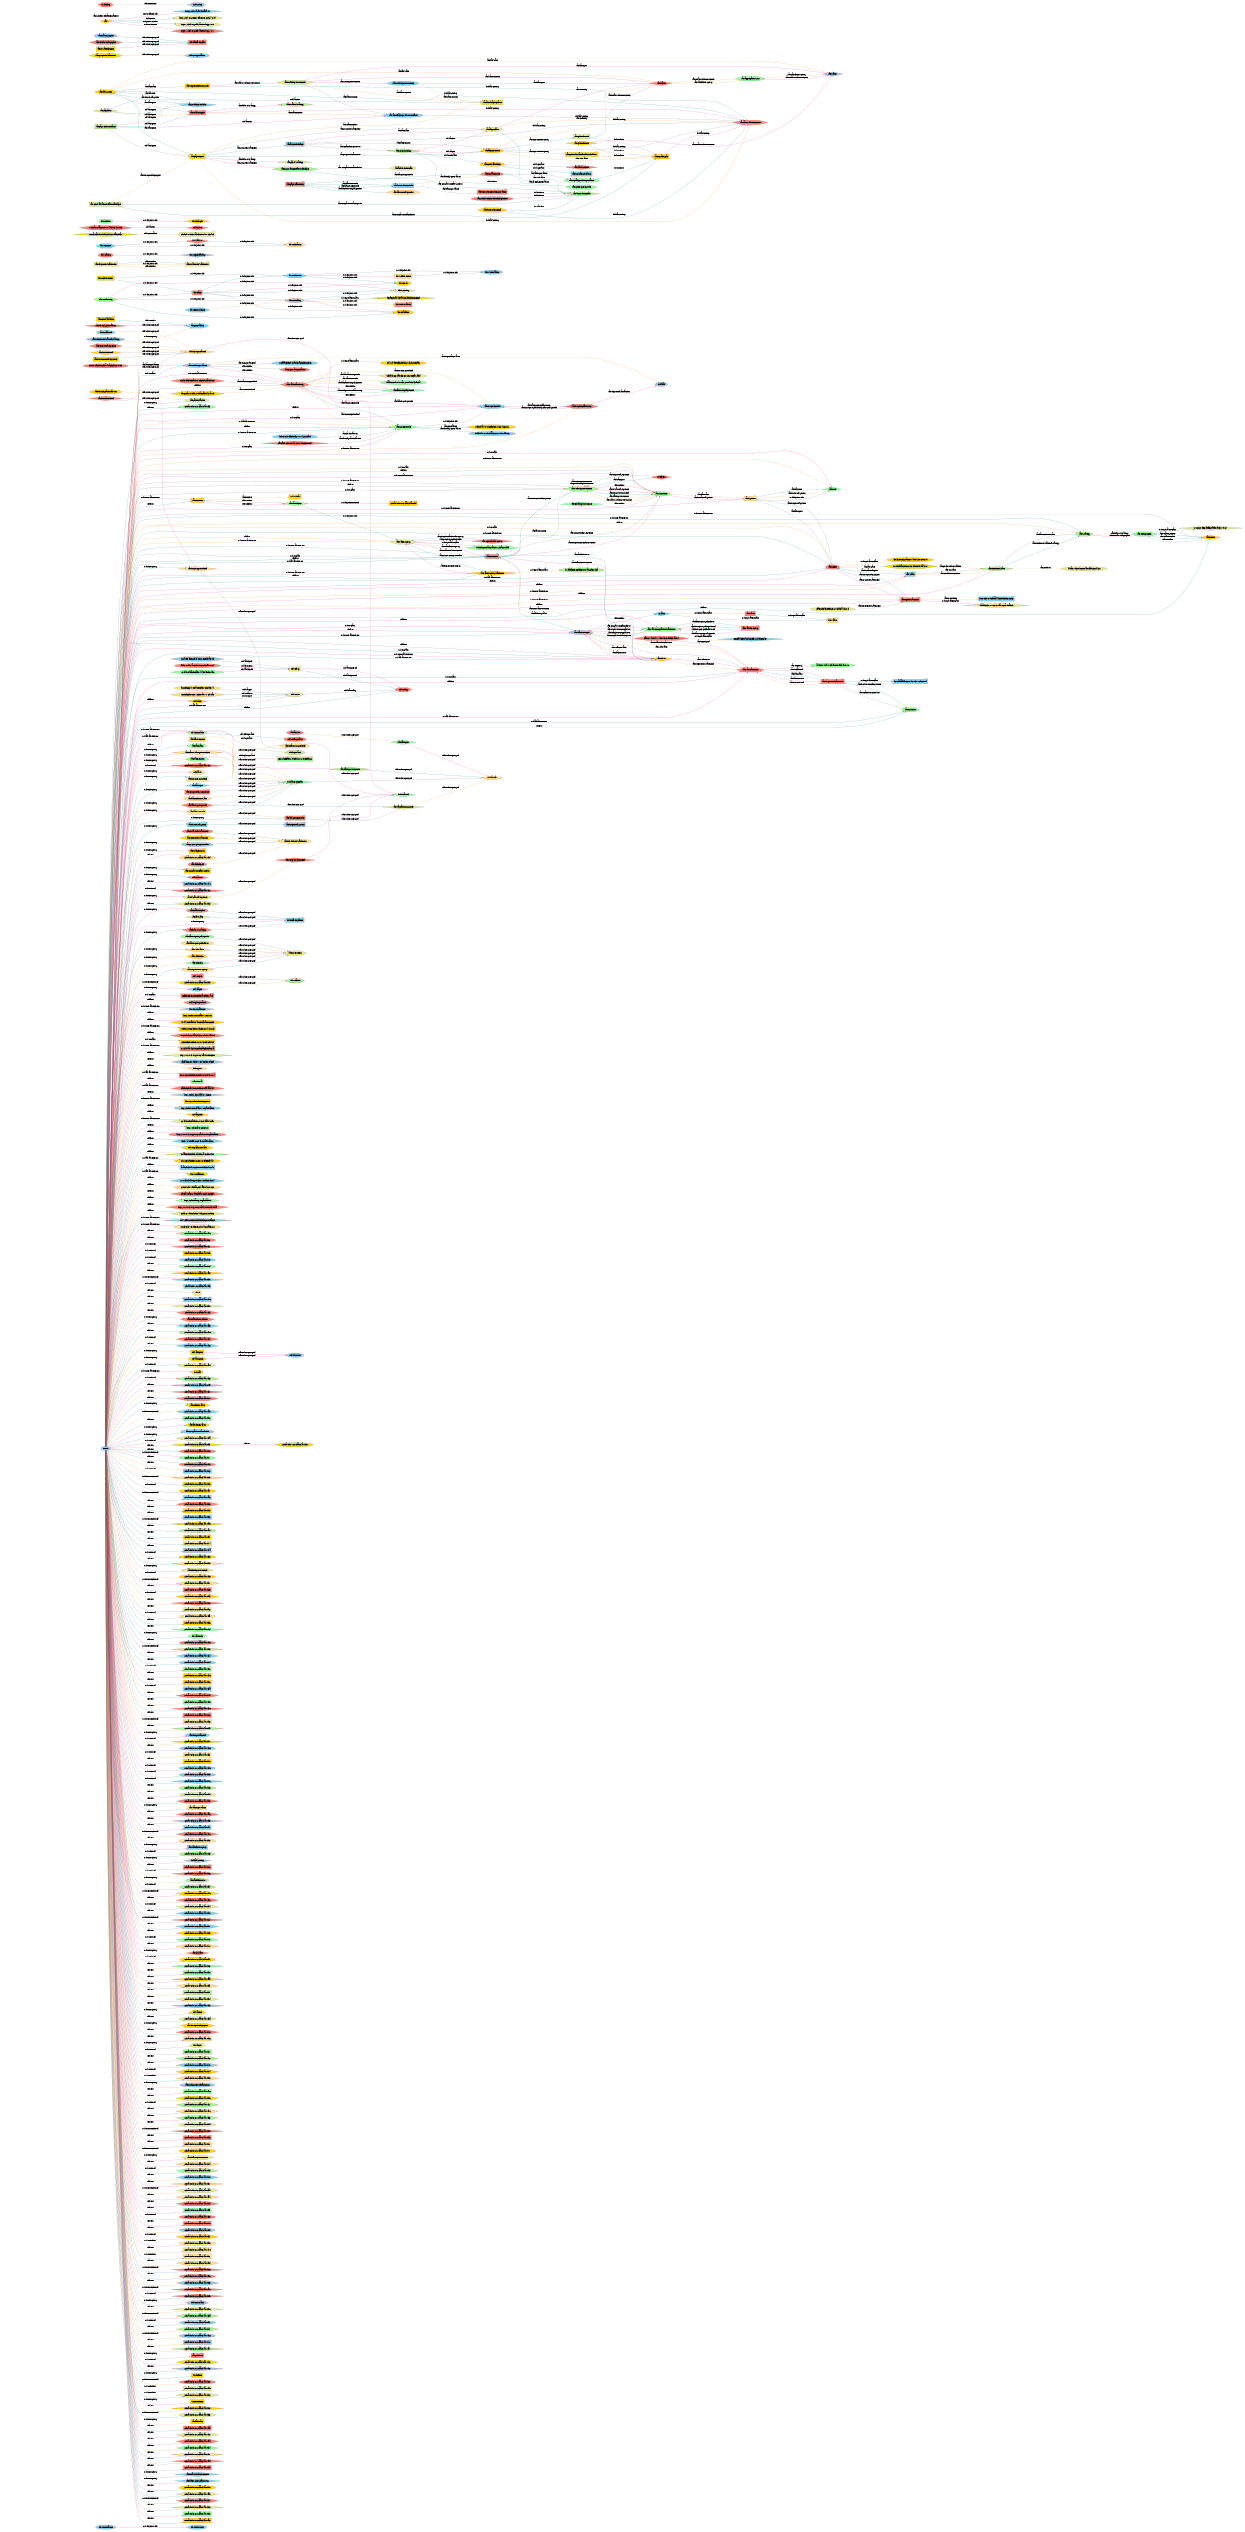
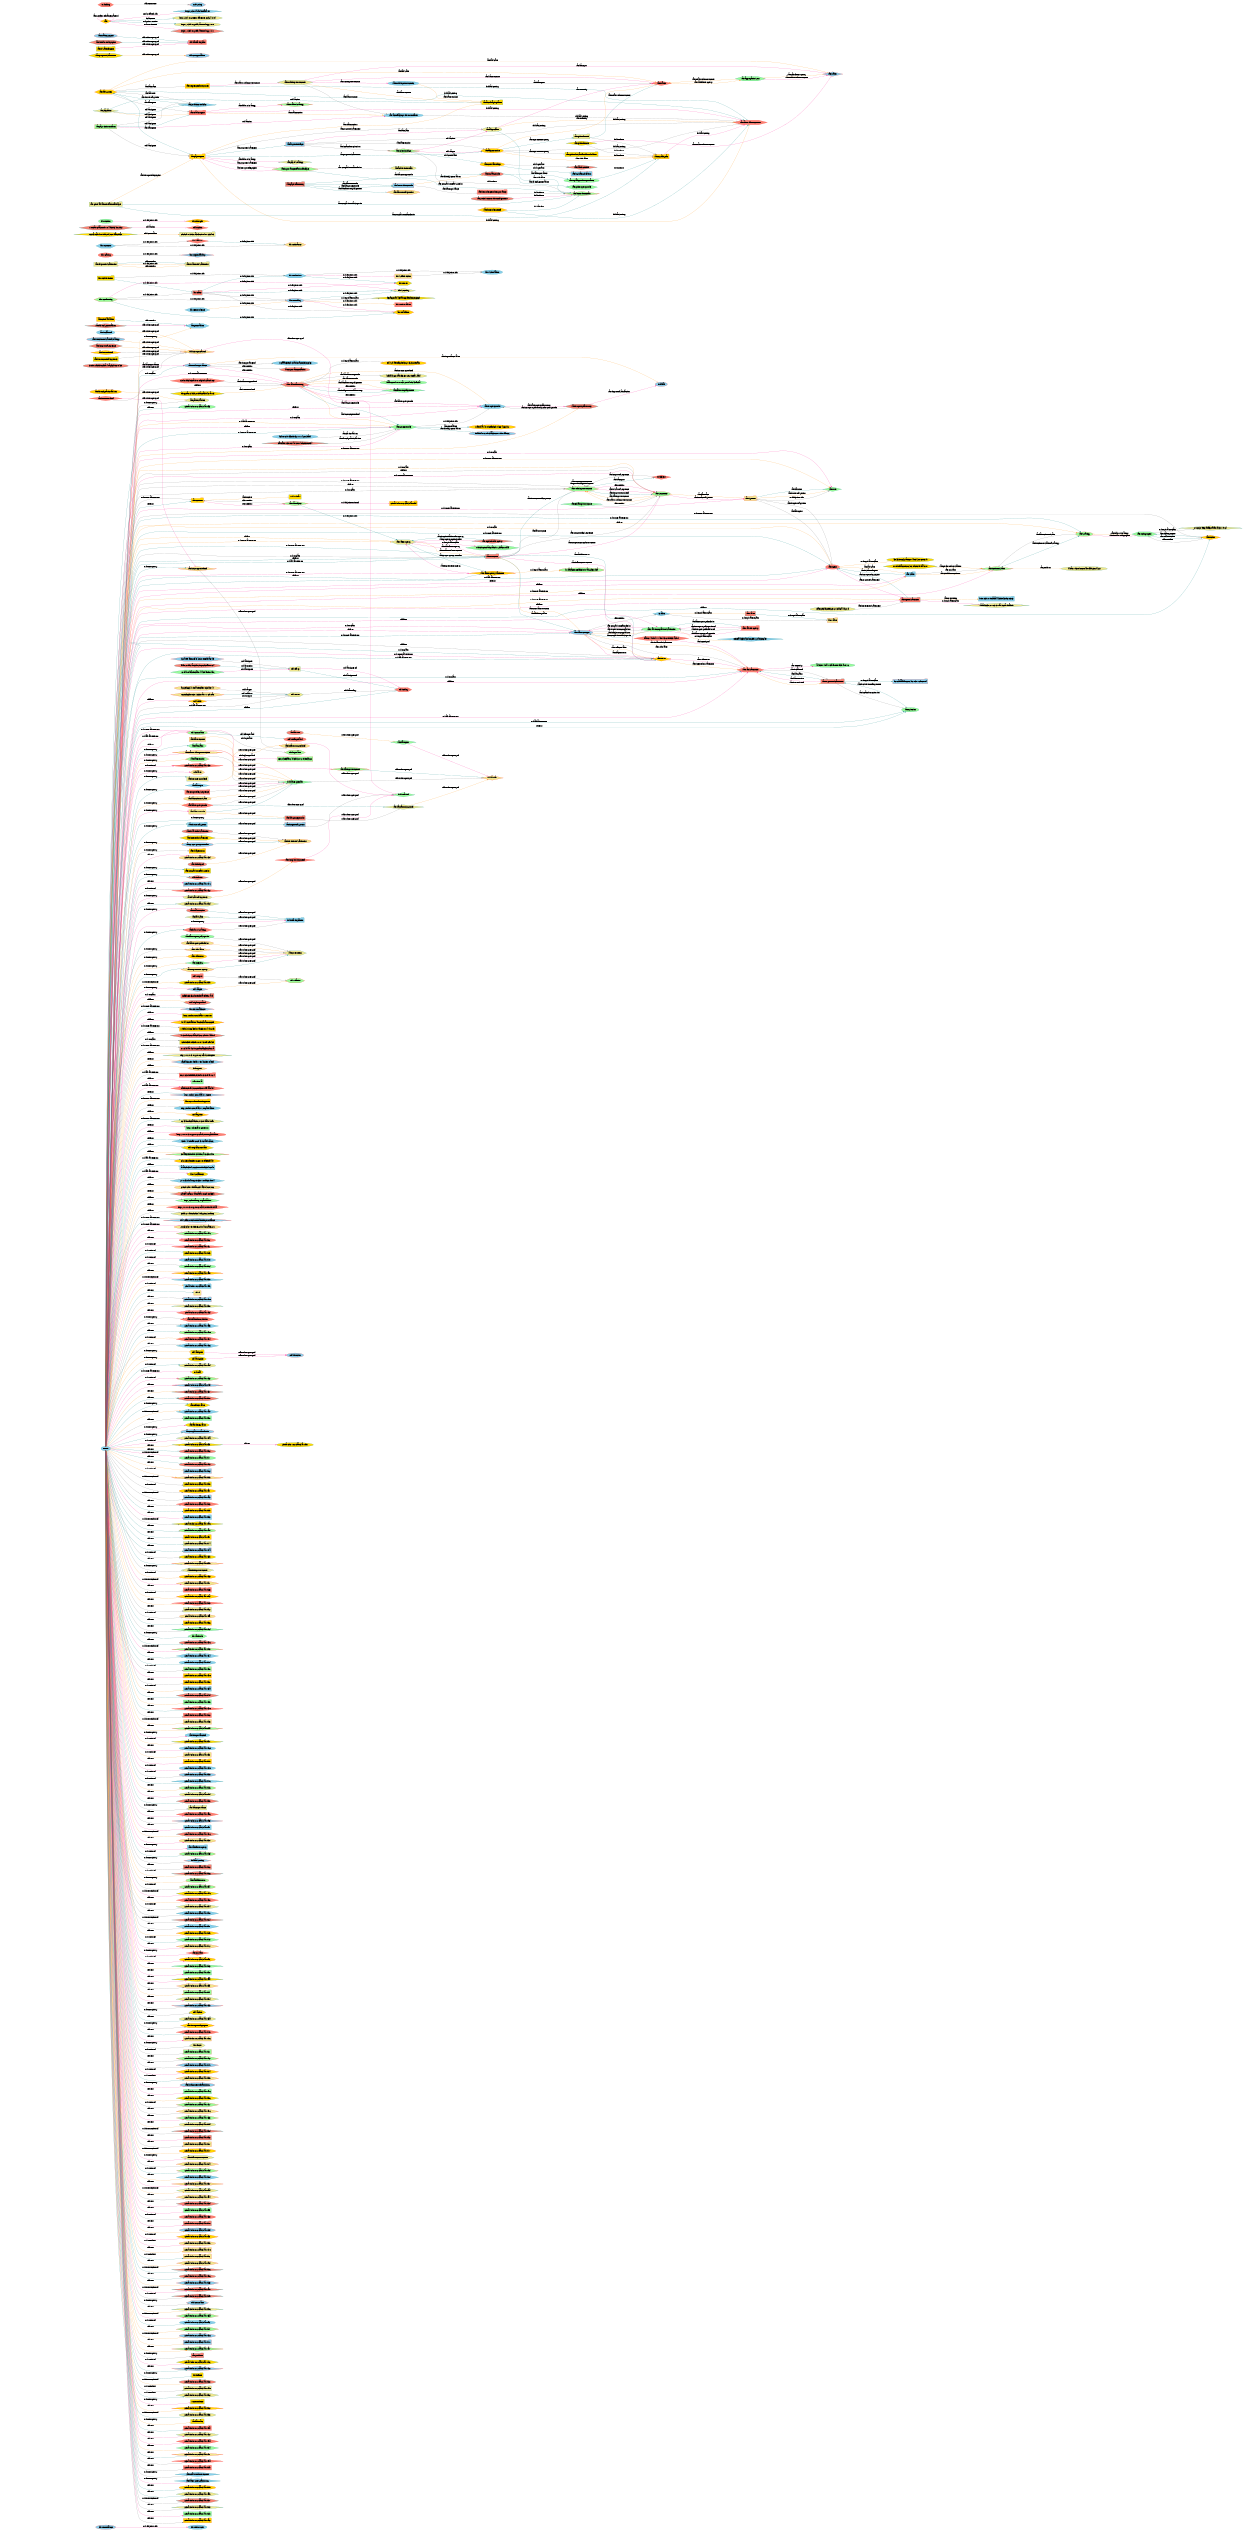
none -> (241, 170)
